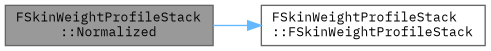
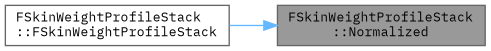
(230, 25) -> (246, 25)
